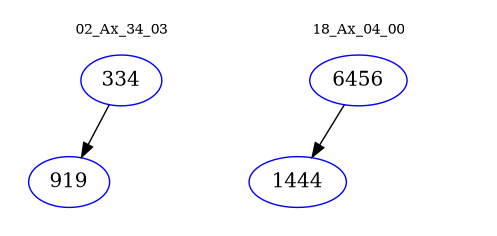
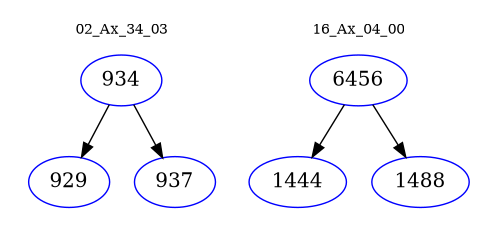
(359, 30) -> (359, 30)
(121, 80) -> (121, 80)
(69, 182) -> (69, 182)
none -> (175, 182)
none -> (421, 182)
